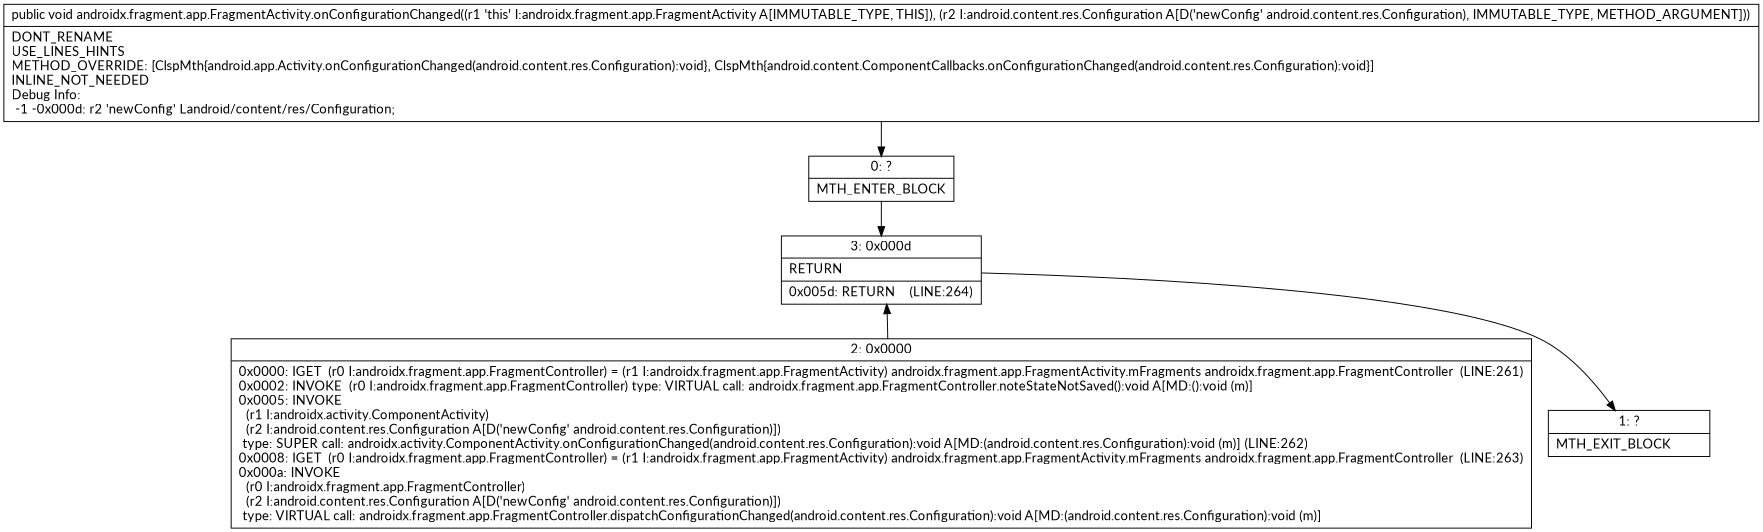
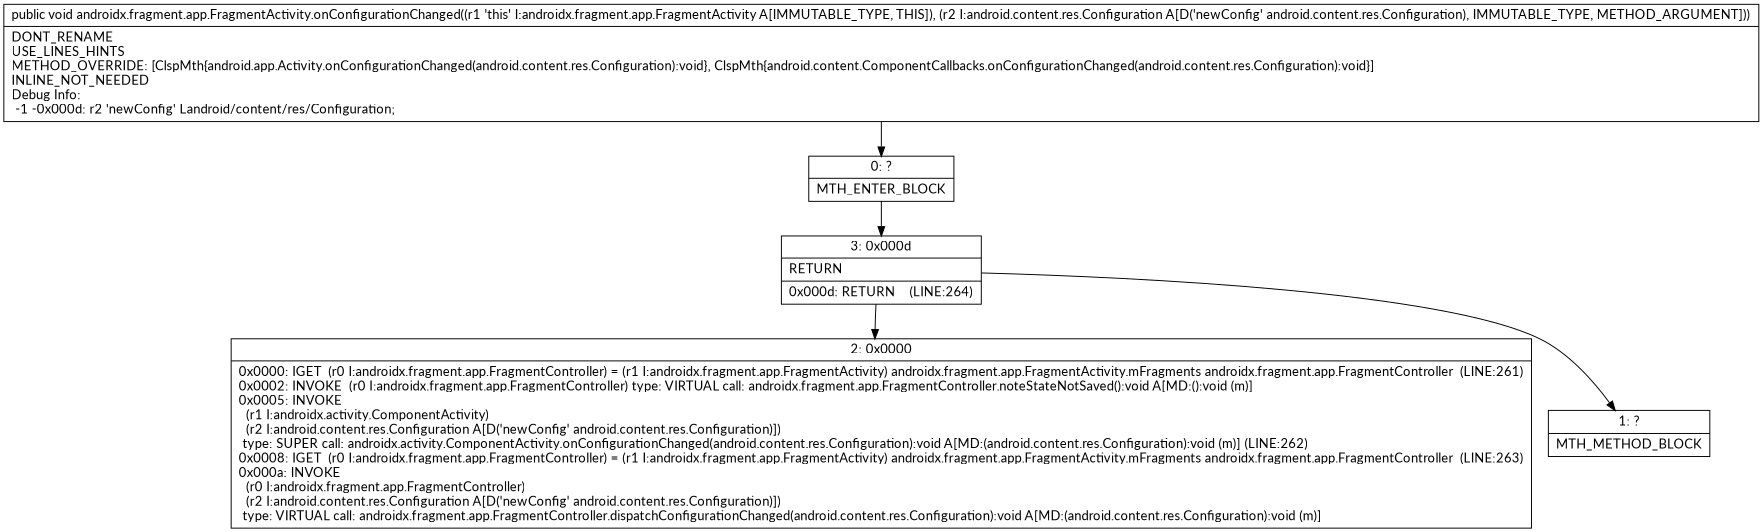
(881, 292) -> (881, 292)
(888, 326) -> (875, 317)
(1614, 445) -> (1629, 445)
